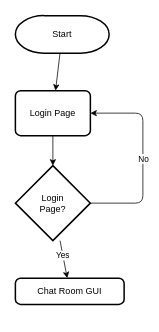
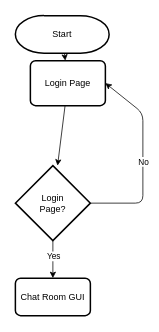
(53, 113) -> (68, 83)
(70, 291) -> (53, 297)
